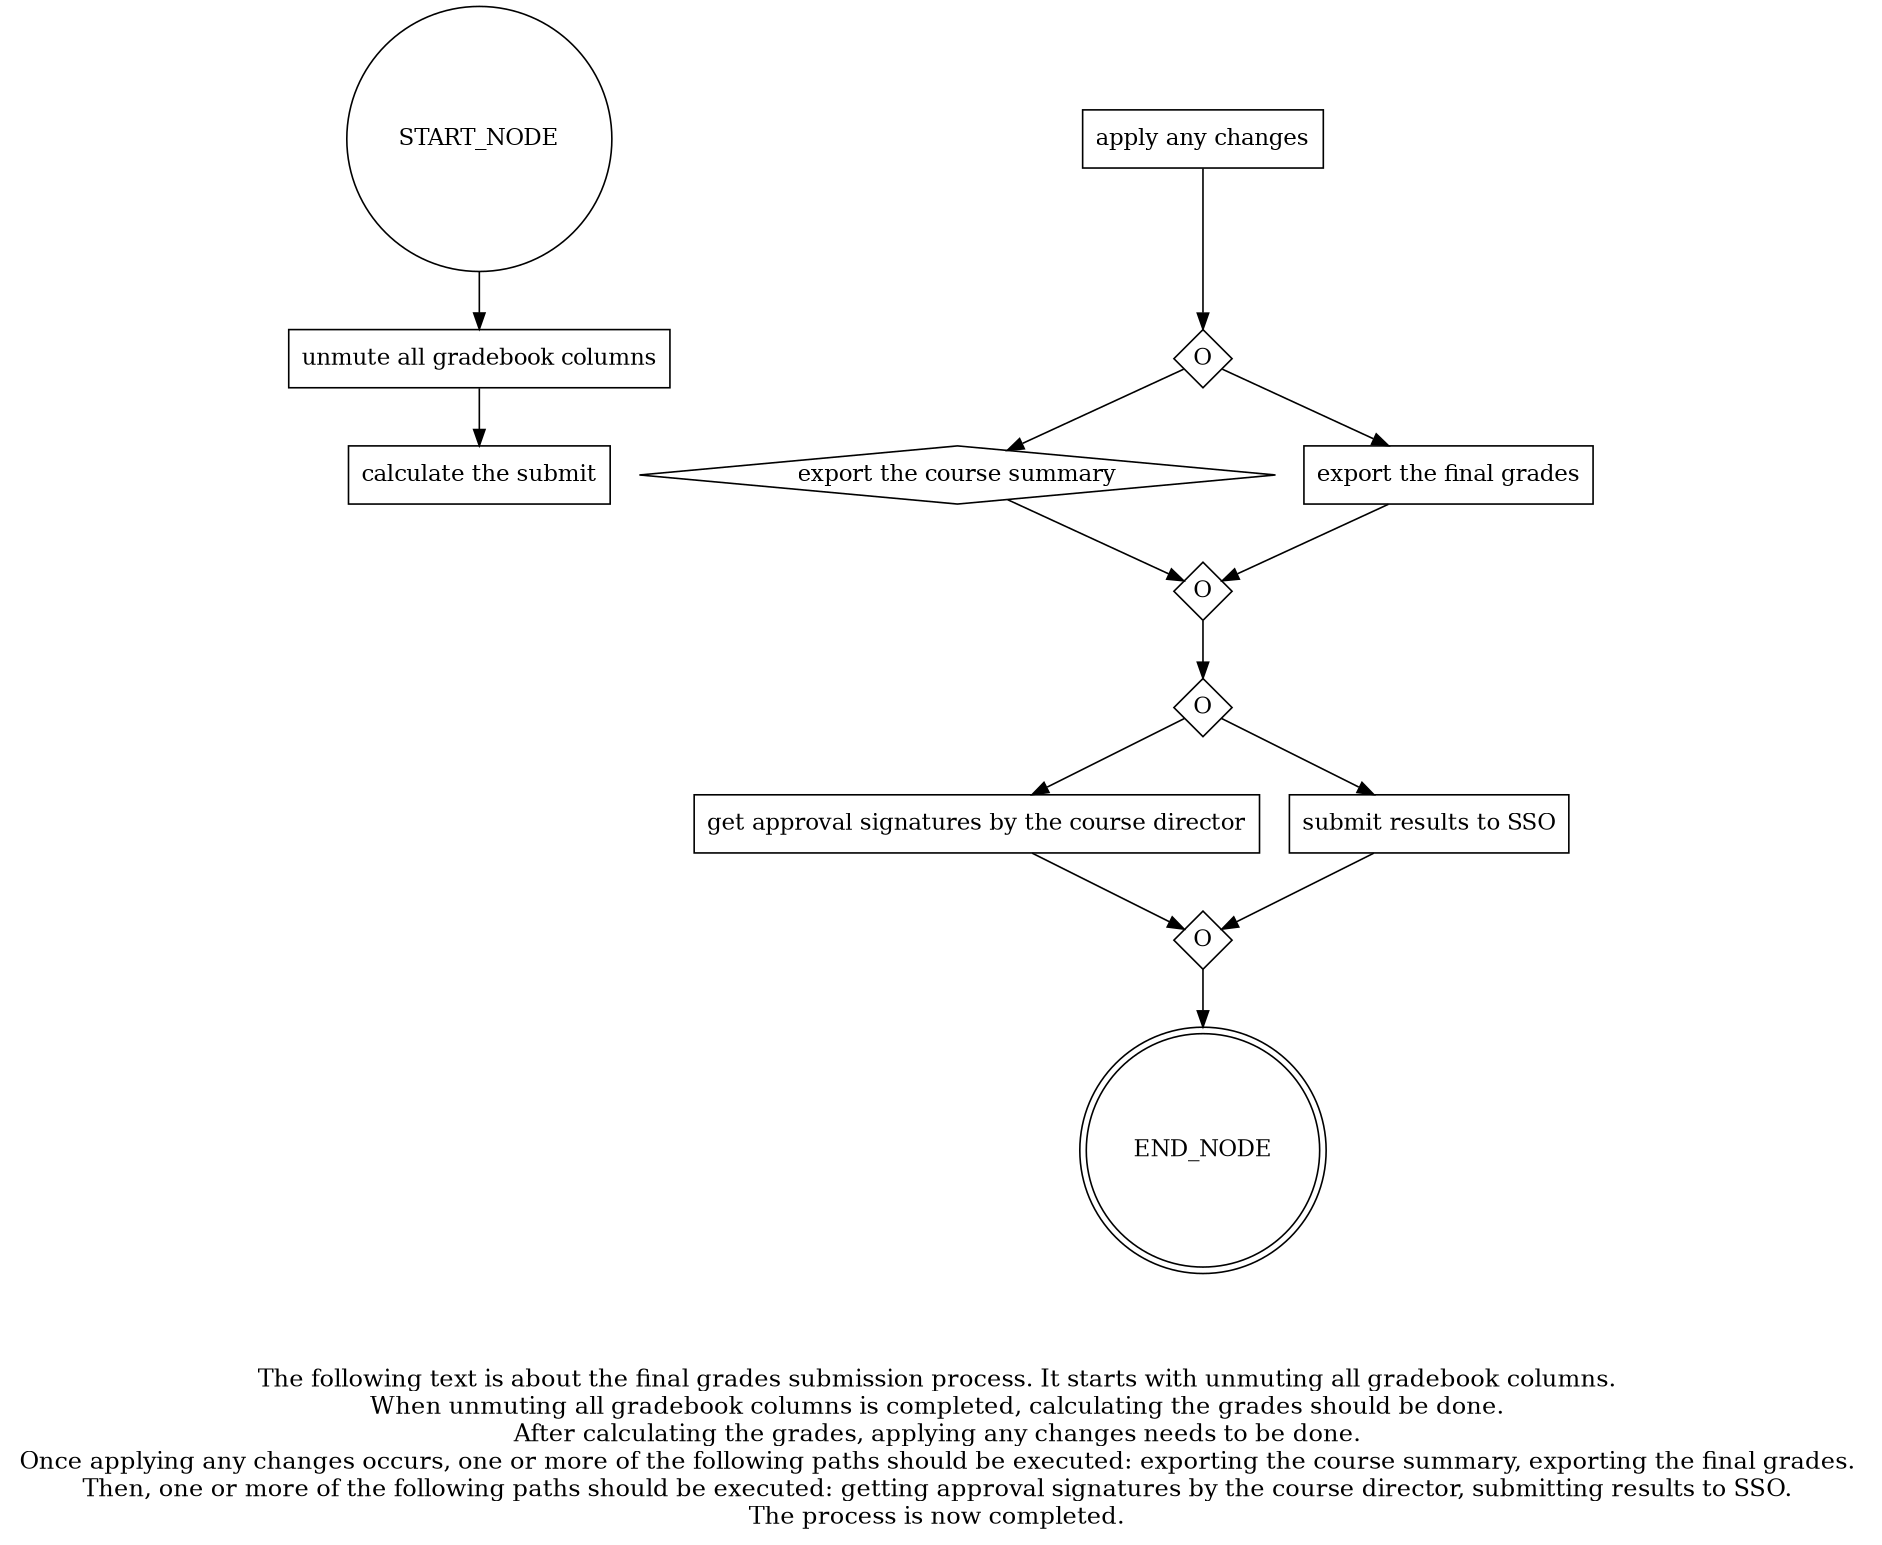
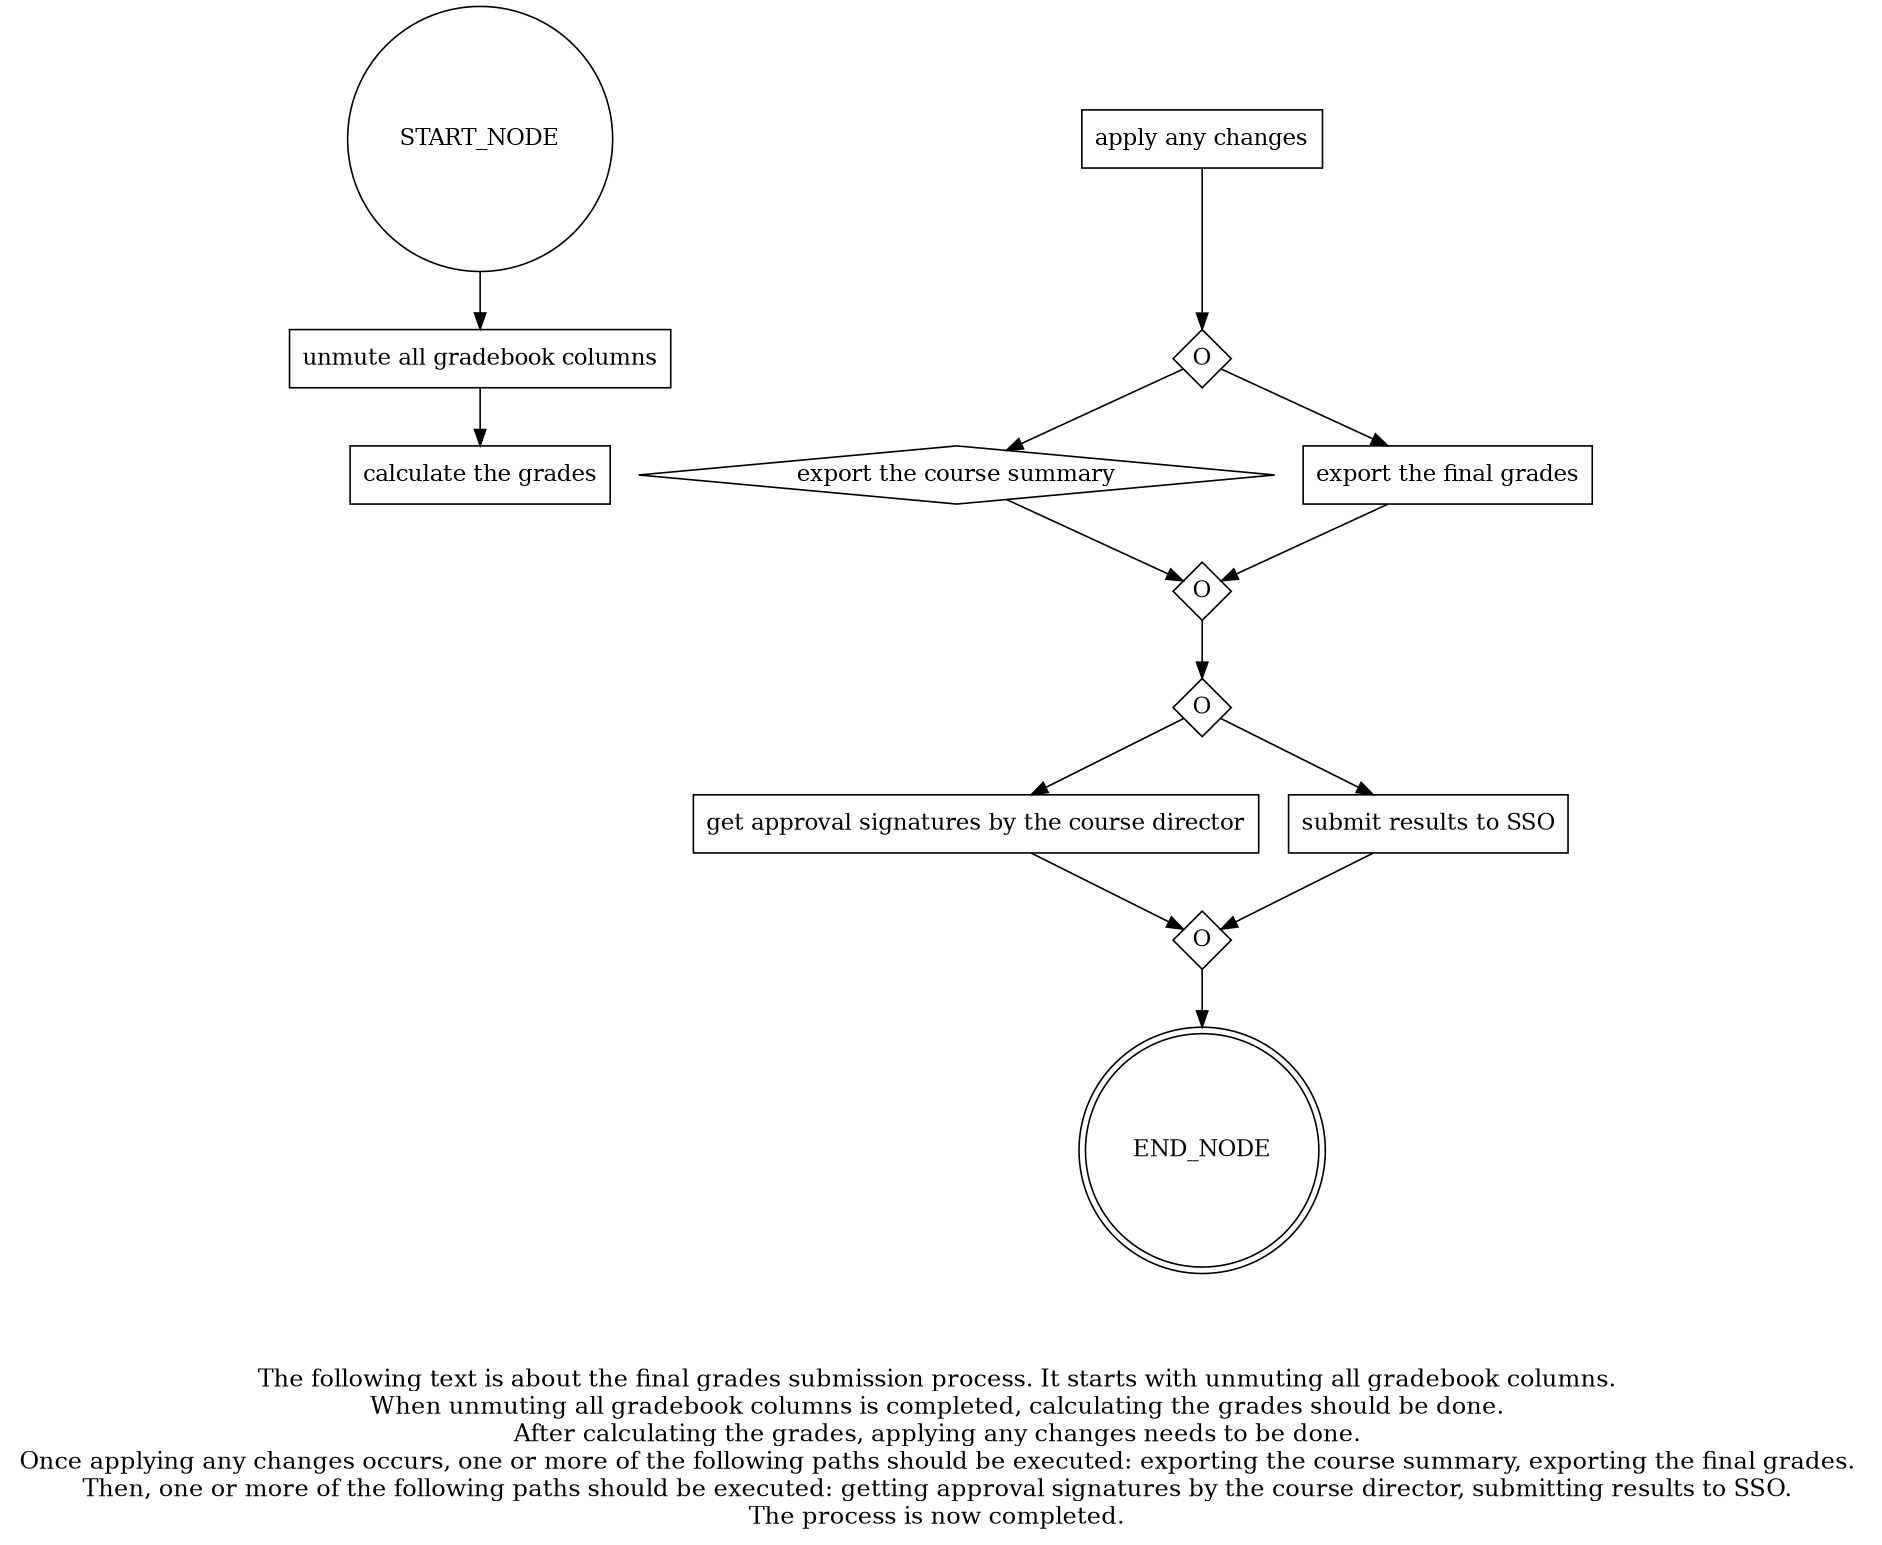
(479, 475) -> (480, 475)
